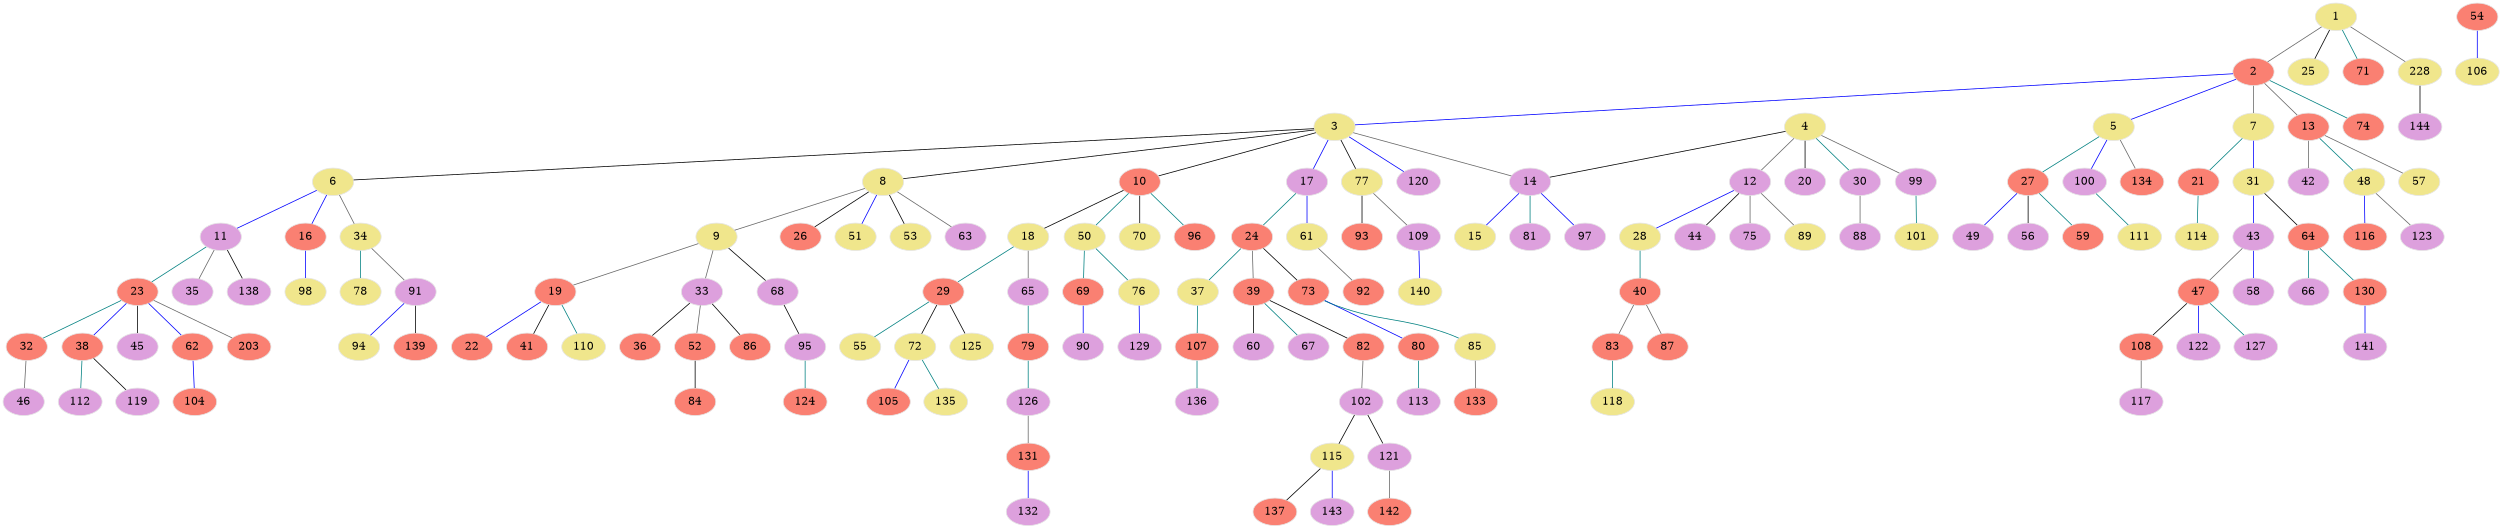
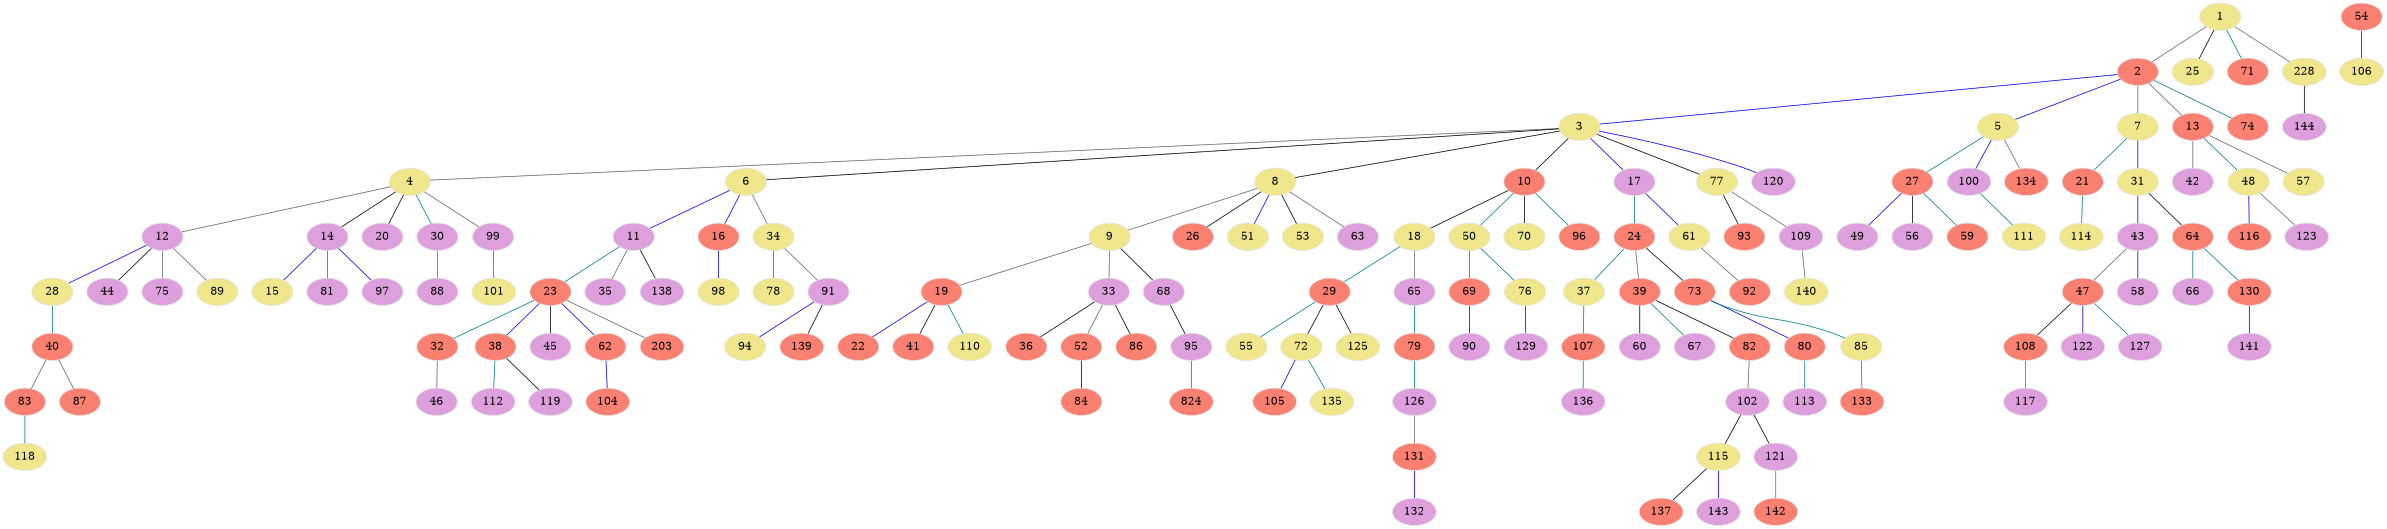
(1432, 154) -> (995, 154)
(1419, 264) -> (1804, 264)
(805, 402) -> (1191, 402)
